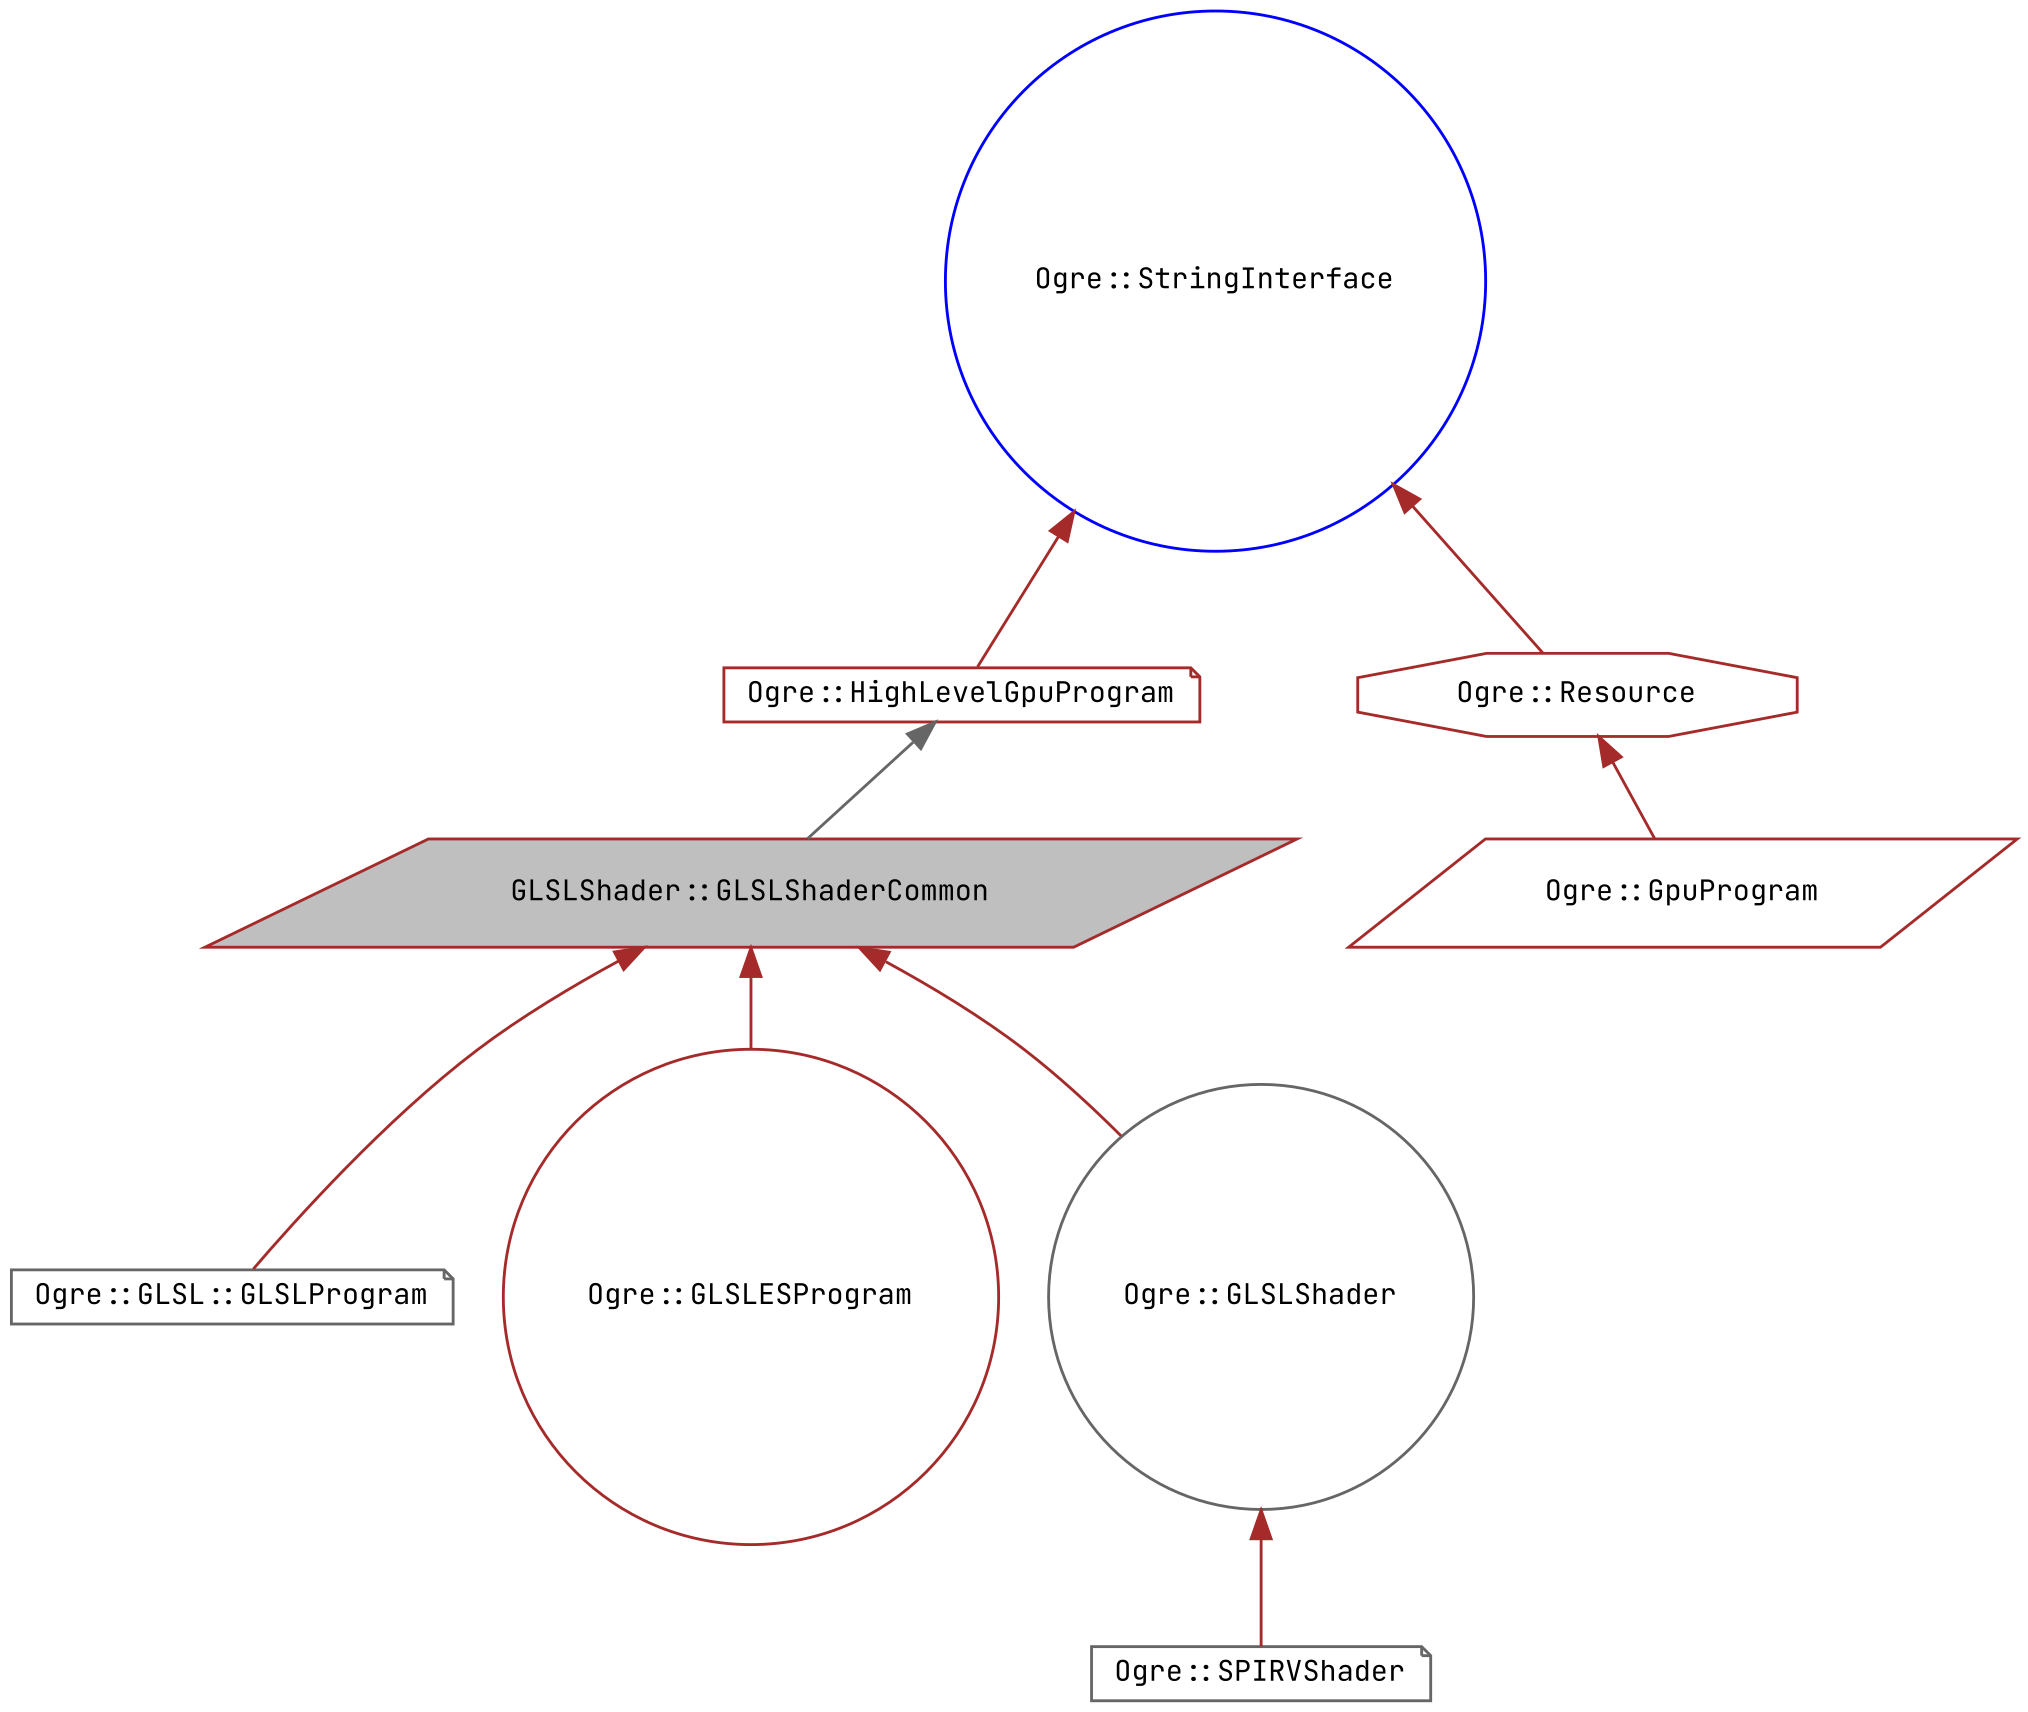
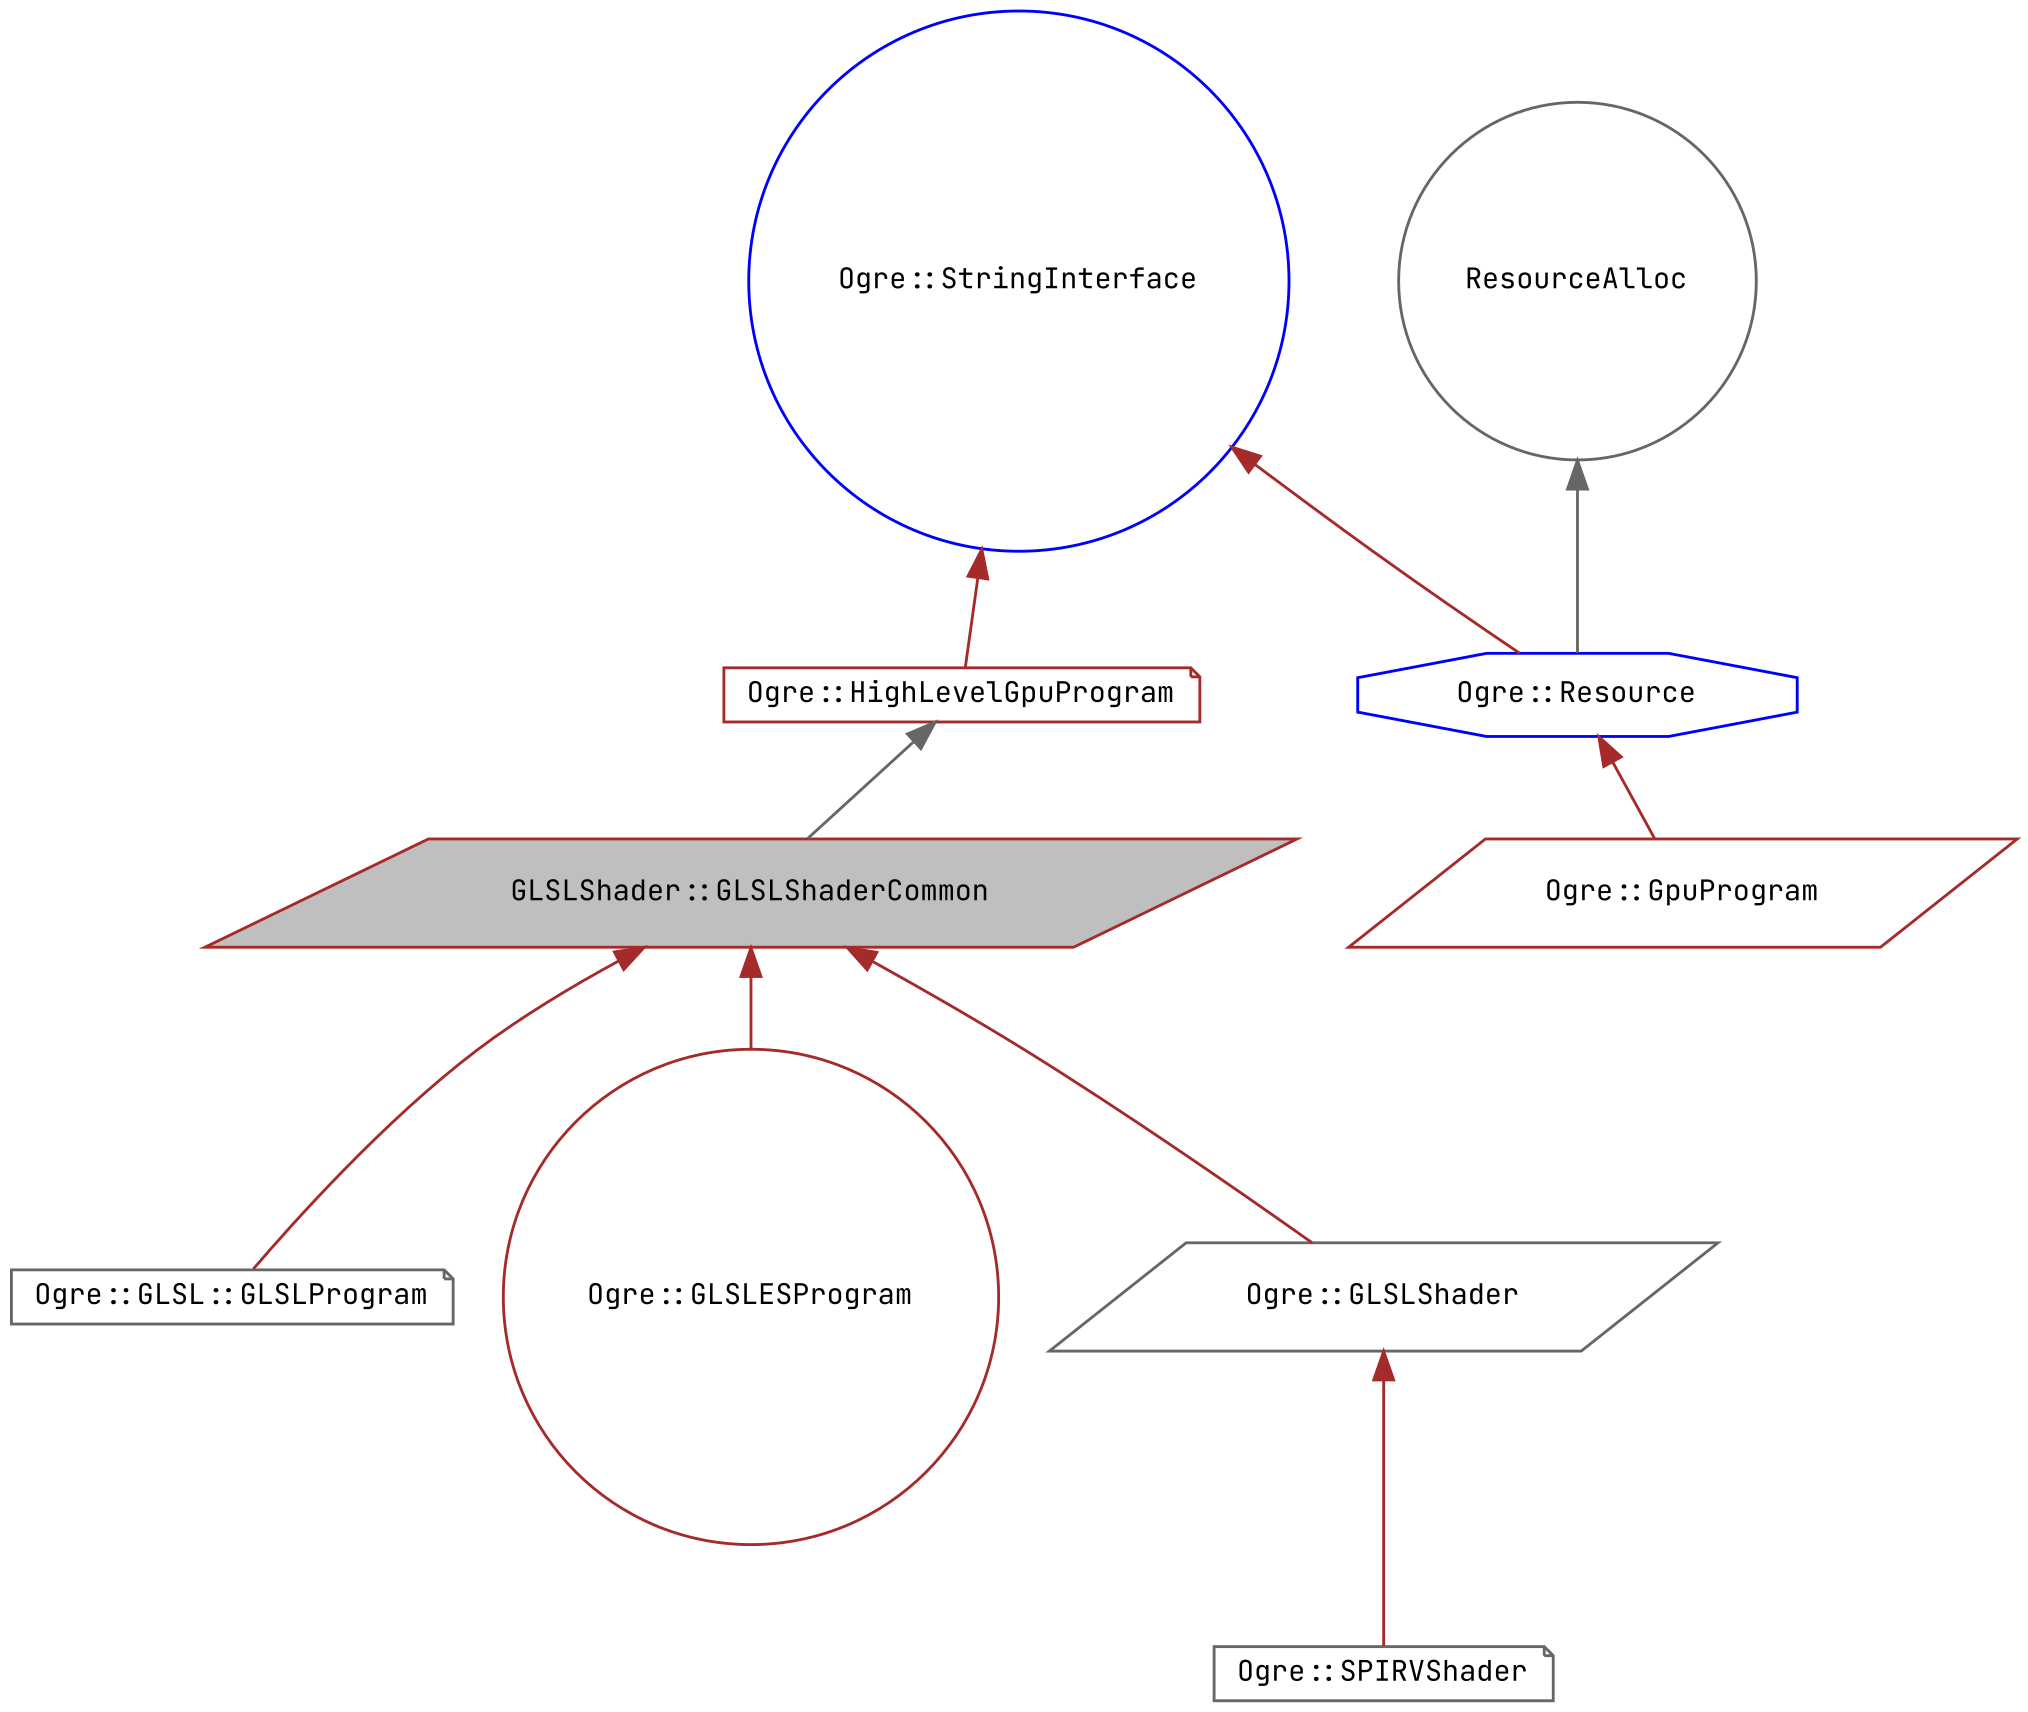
none -> (1577, 281)
(1577, 695) -> (1577, 695)
(1261, 1297) -> (1384, 1297)
